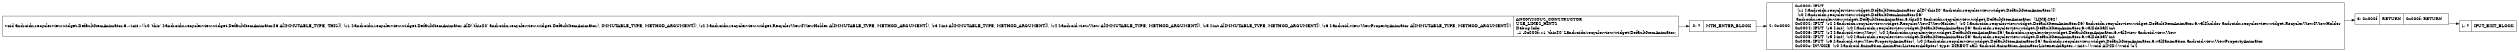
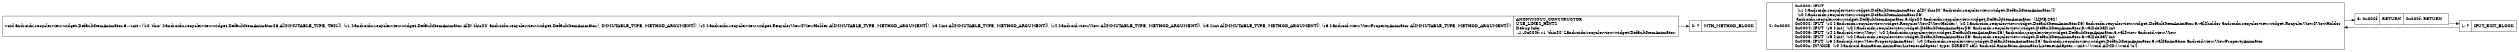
(1729, 26) -> (1729, 26)
(1760, 26) -> (2403, 28)
